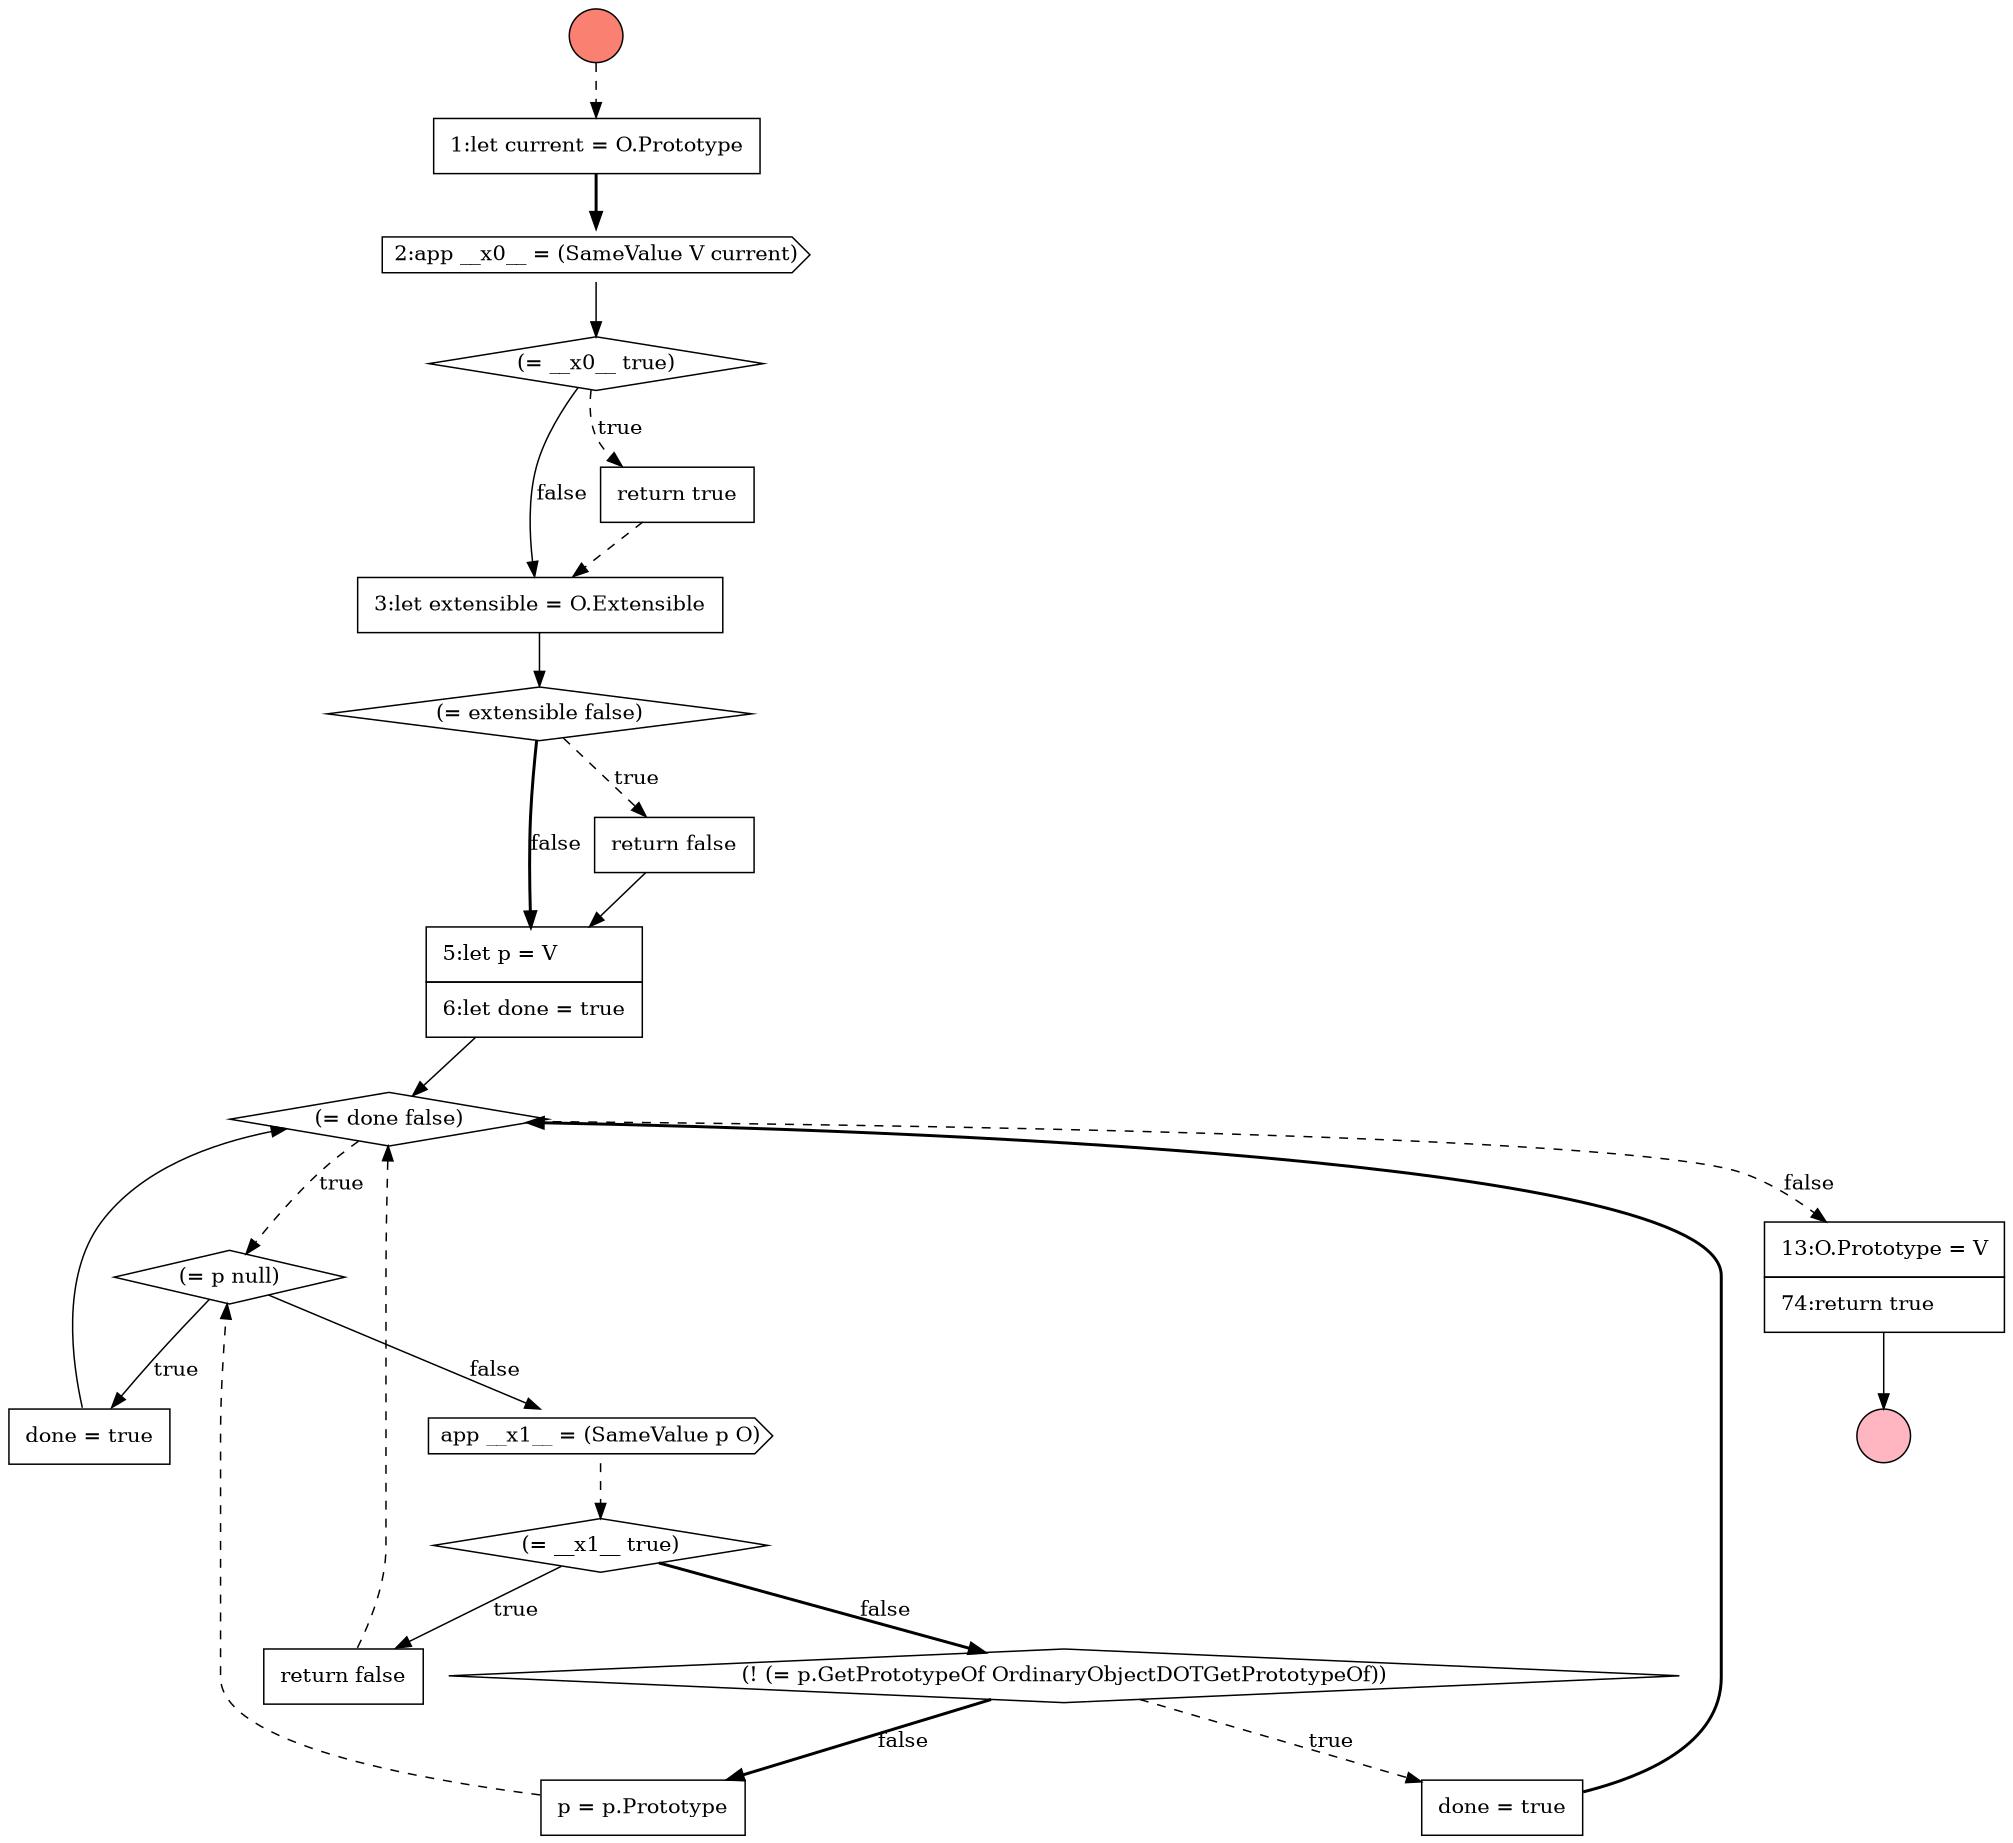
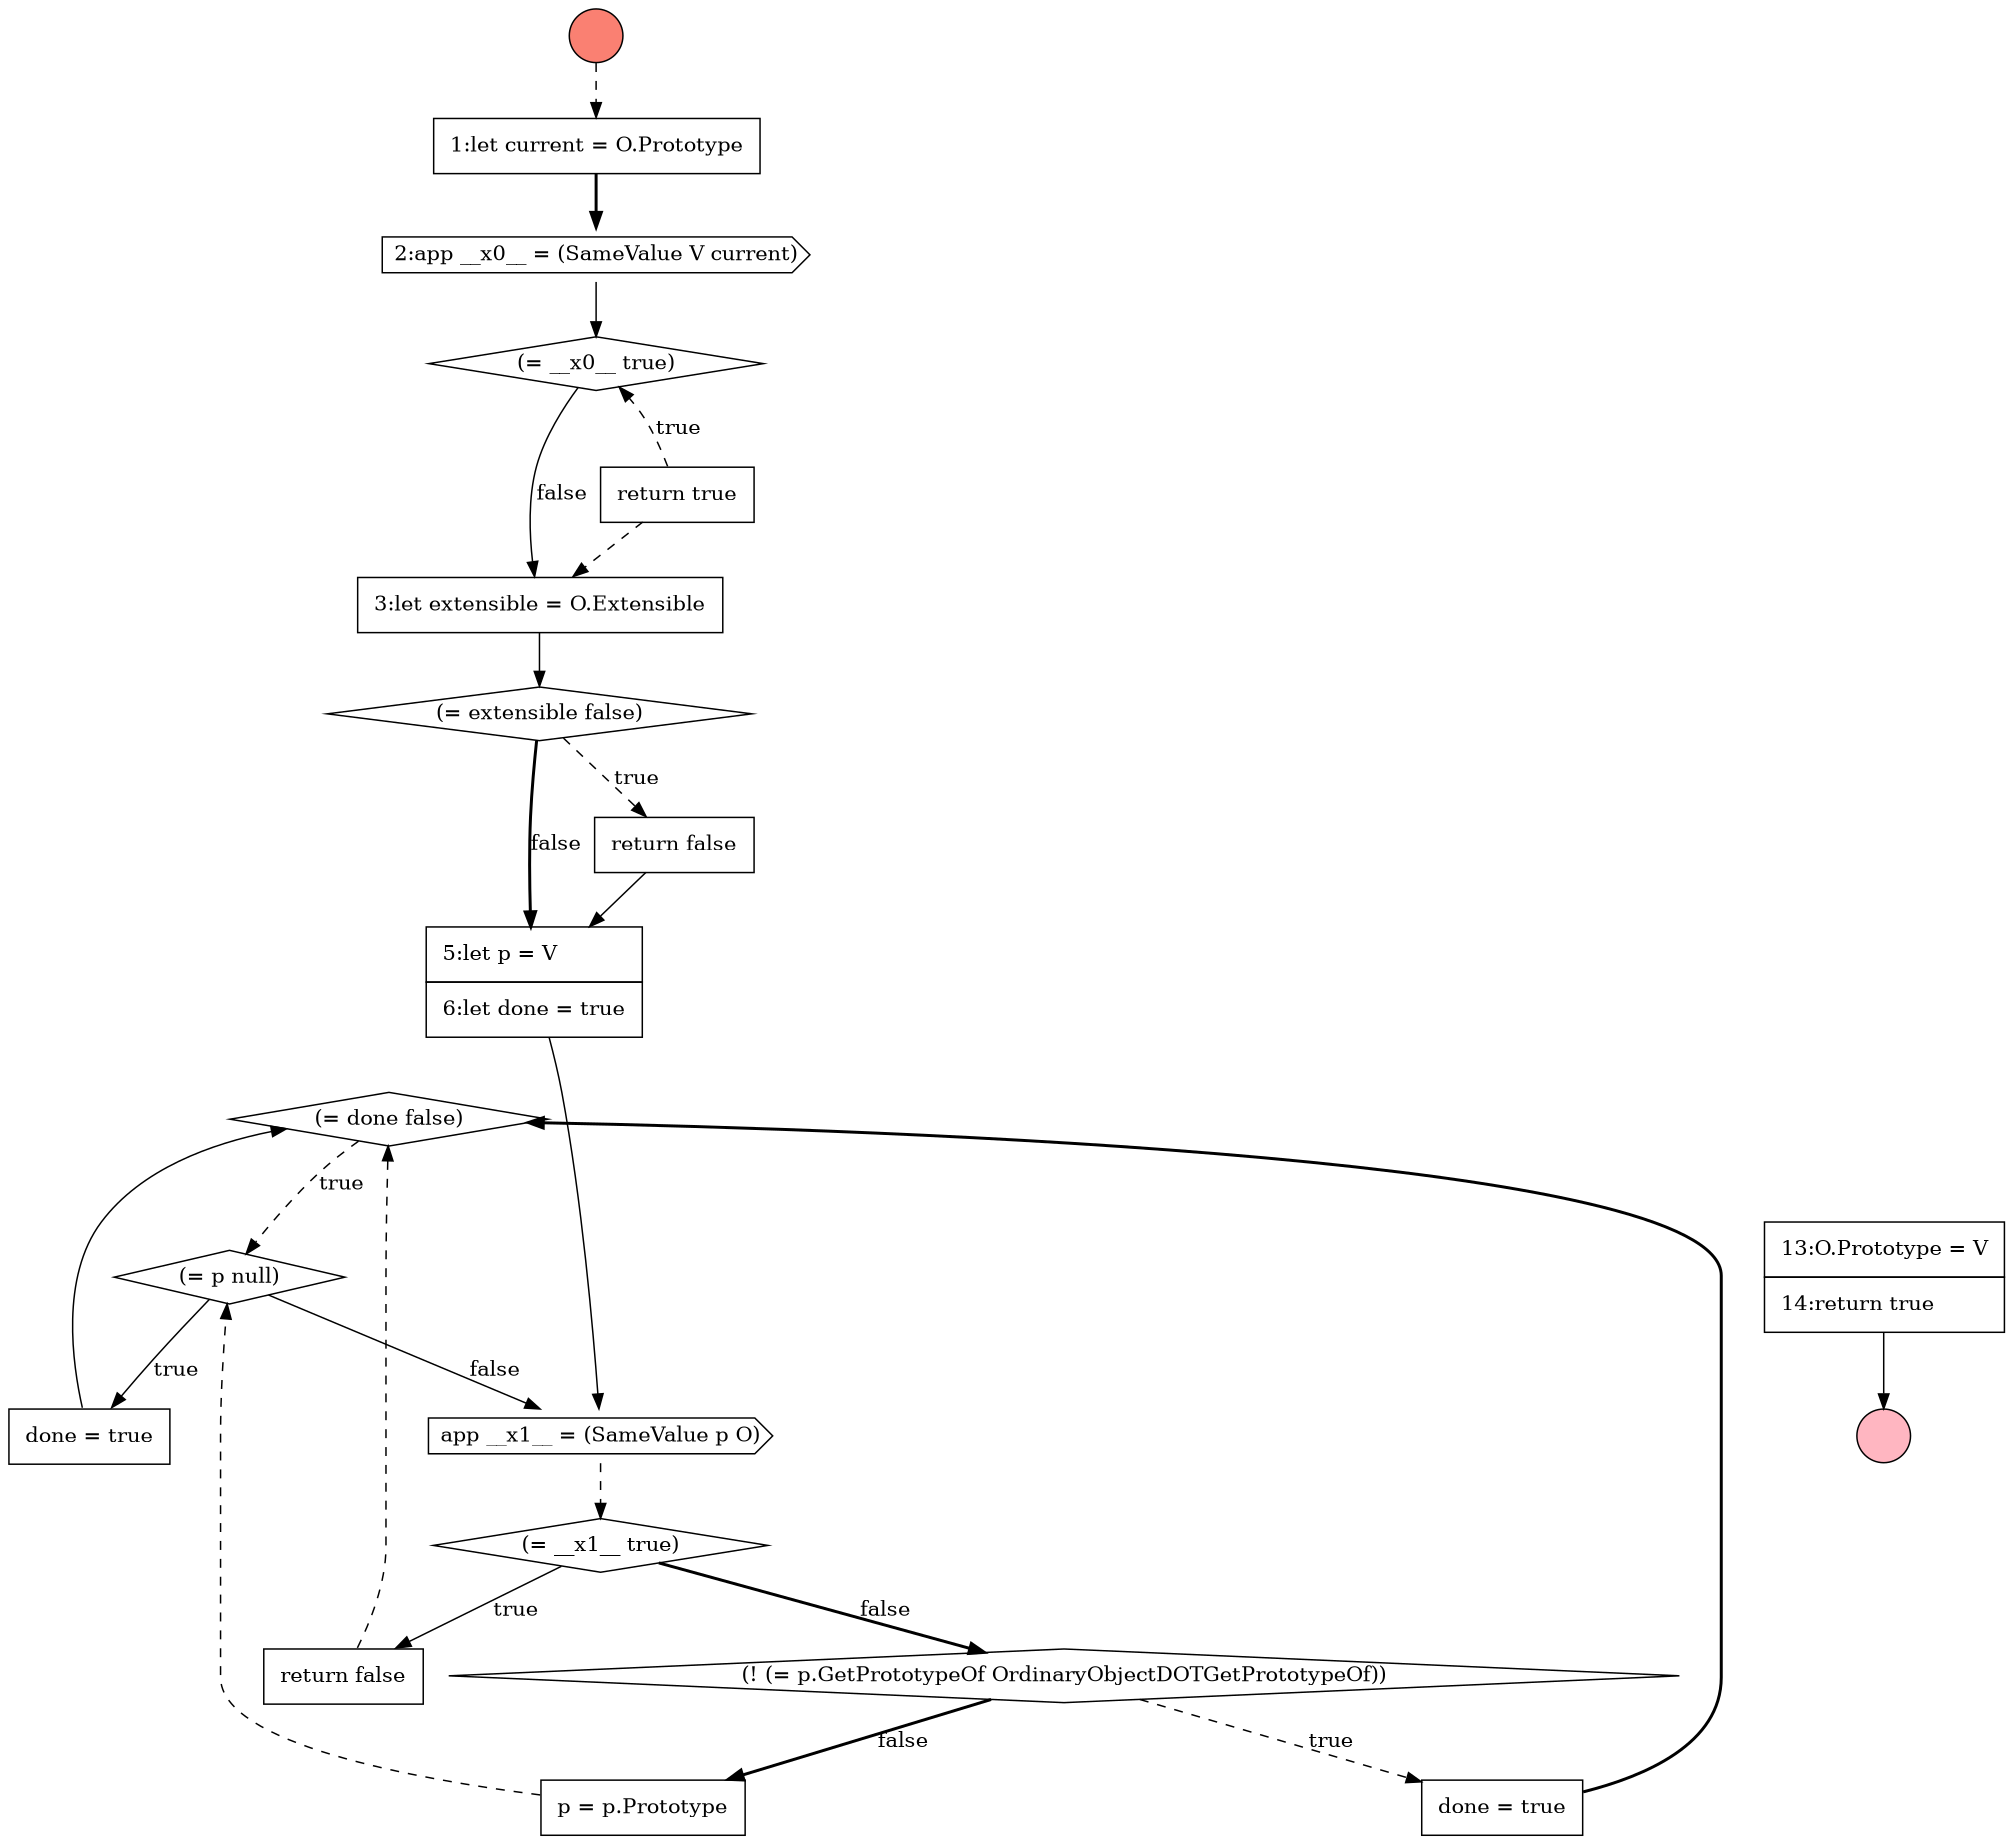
(592, 426) -> (652, 431)
(450, 1061) -> (580, 1215)
(1181, 1133) -> none
(1858, 1304) -> (1858, 1304)
